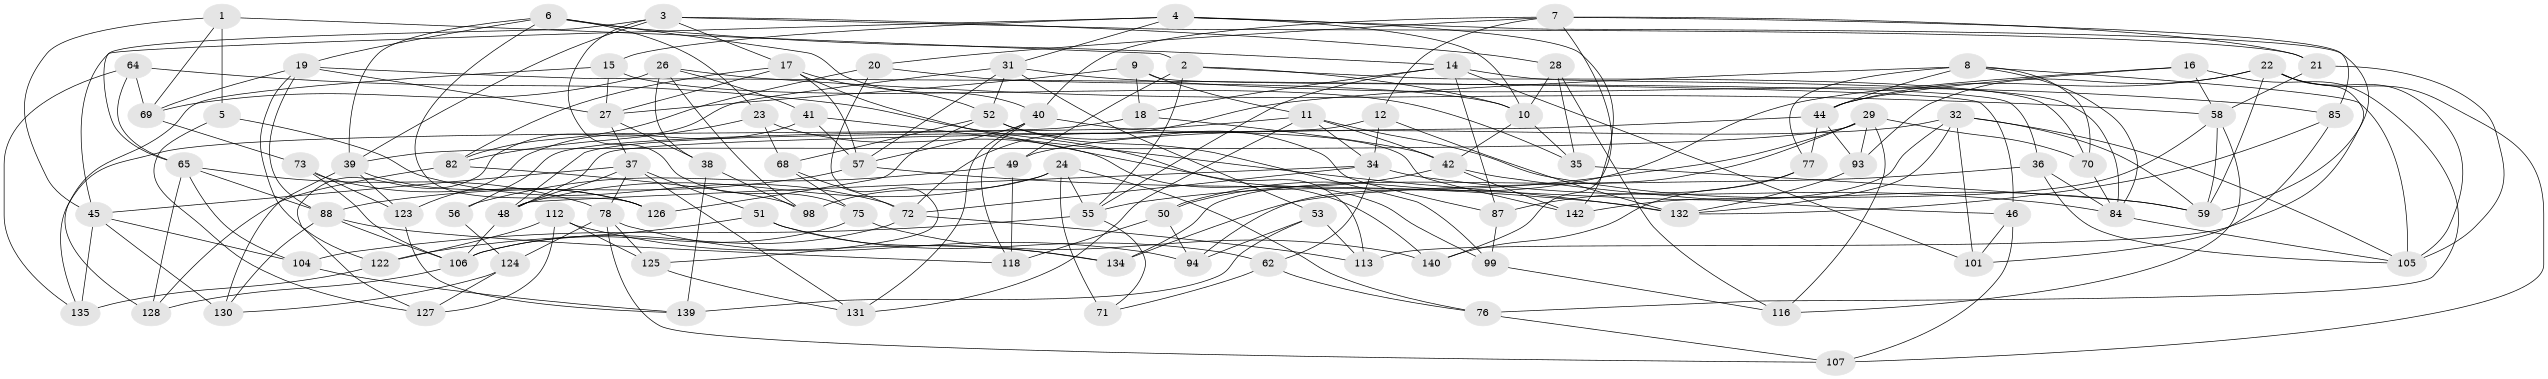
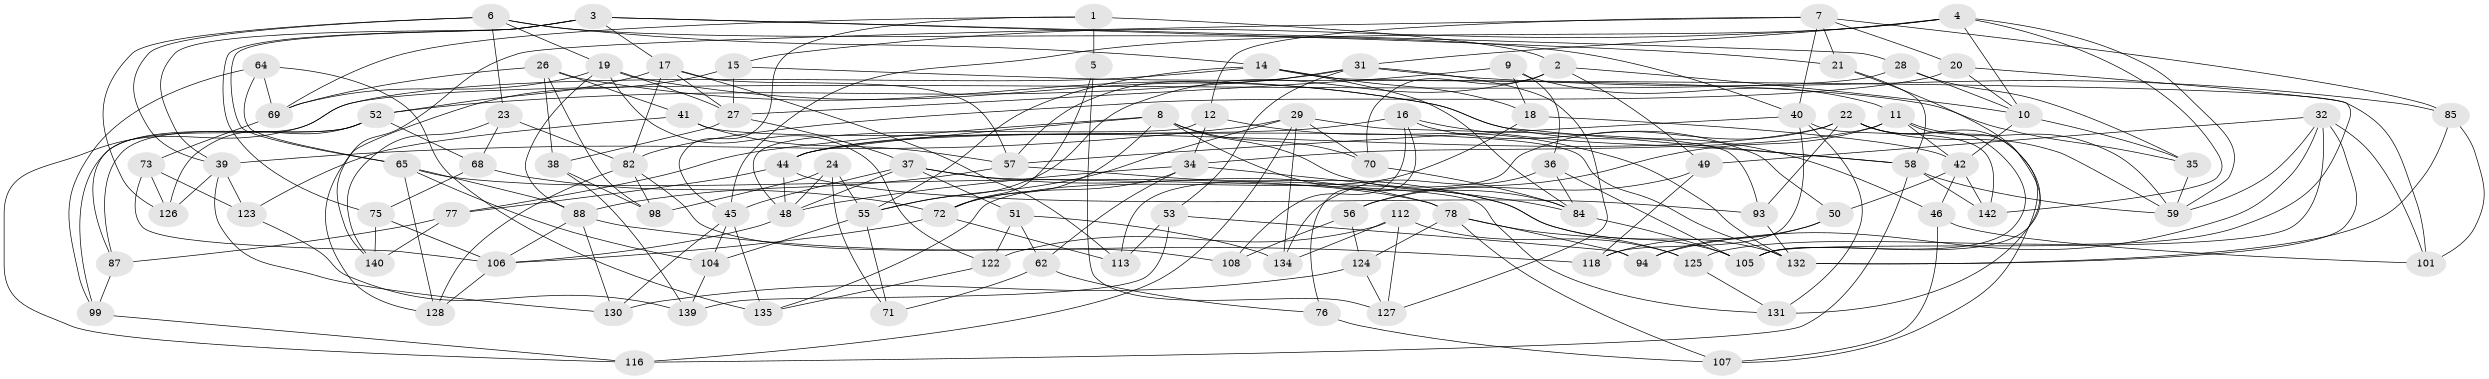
(1282, 246) -> none
none -> (1231, 264)
